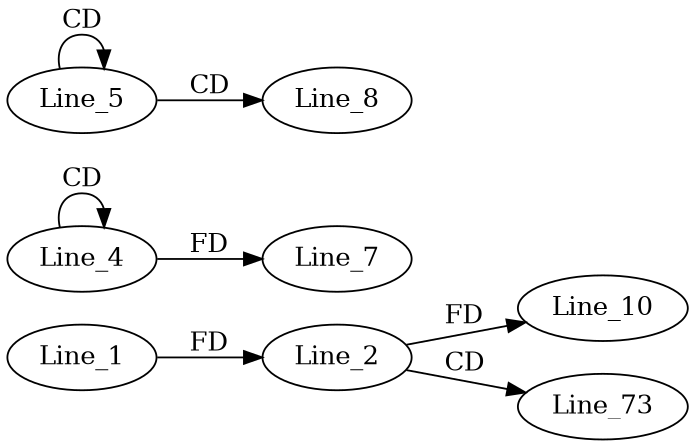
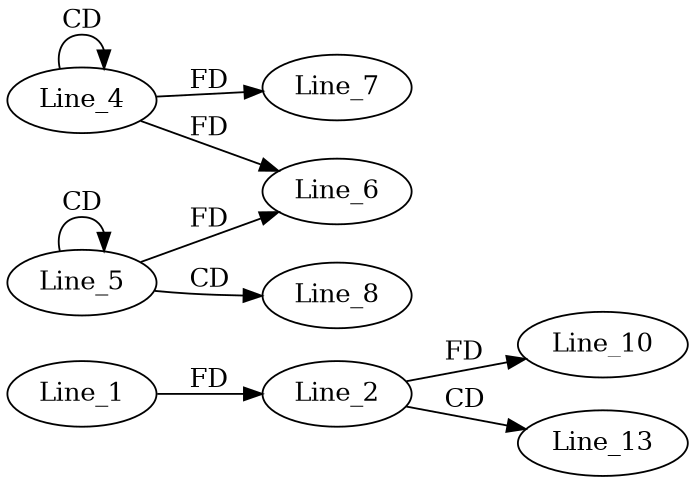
none -> (337, 191)
(603, 407) -> (603, 443)
